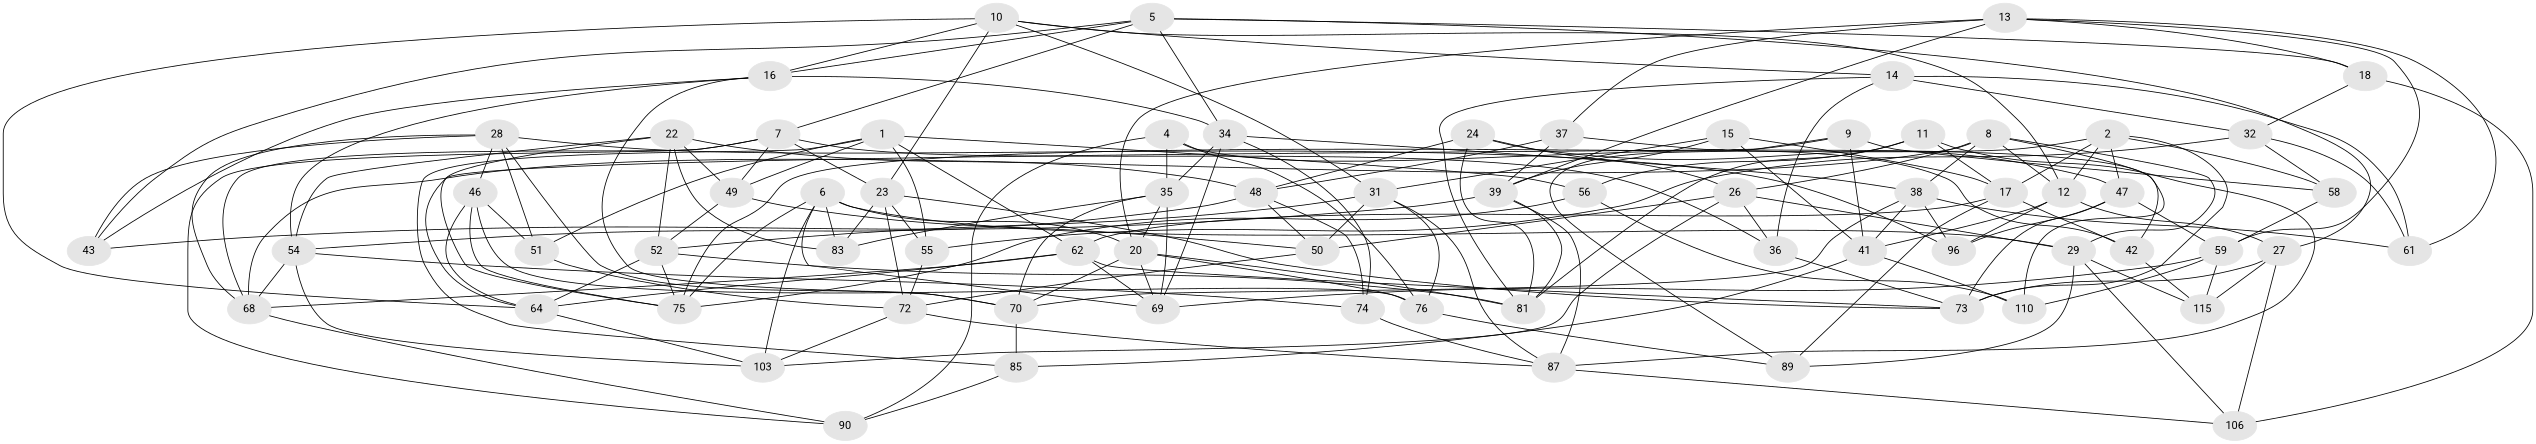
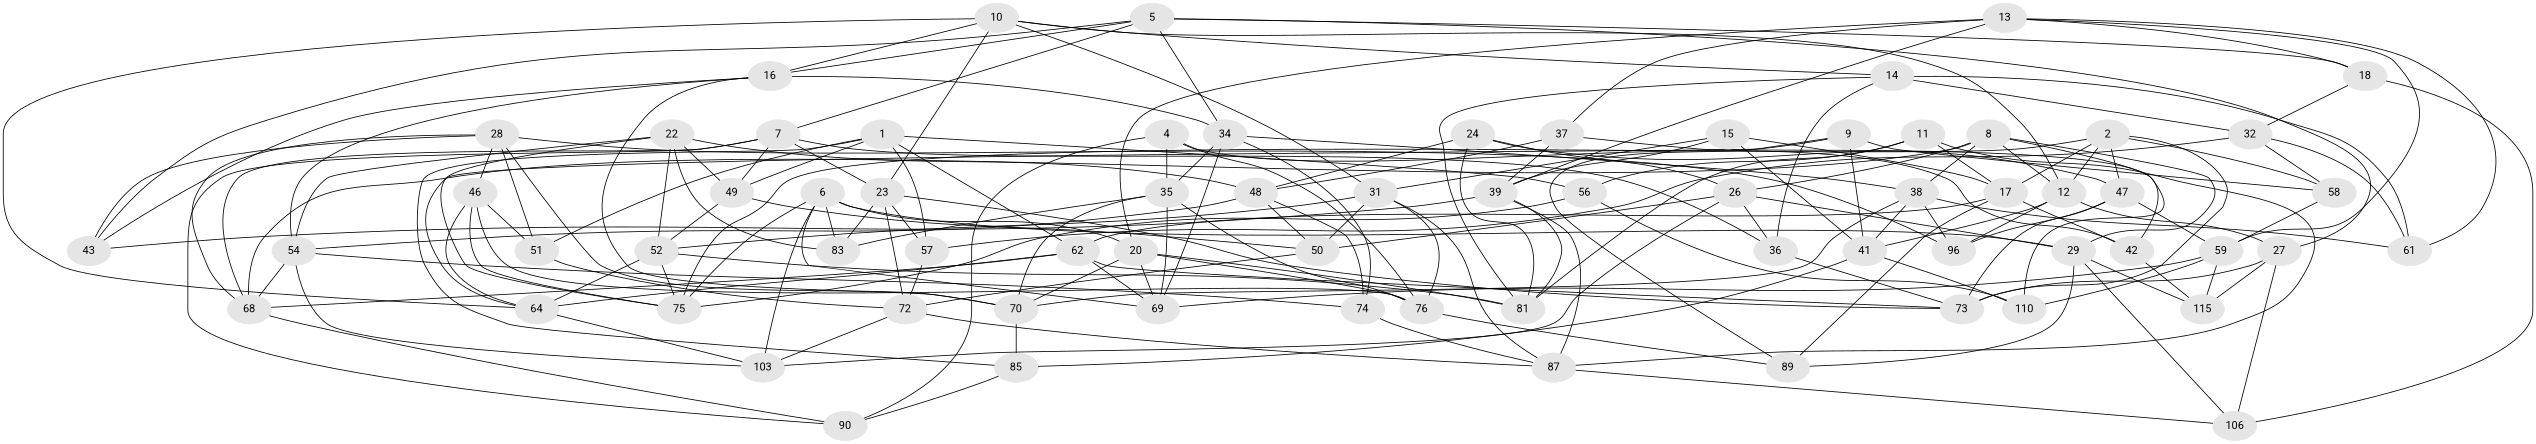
(1151, 222) -> (1260, 252)
(927, 251) -> (927, 251)
